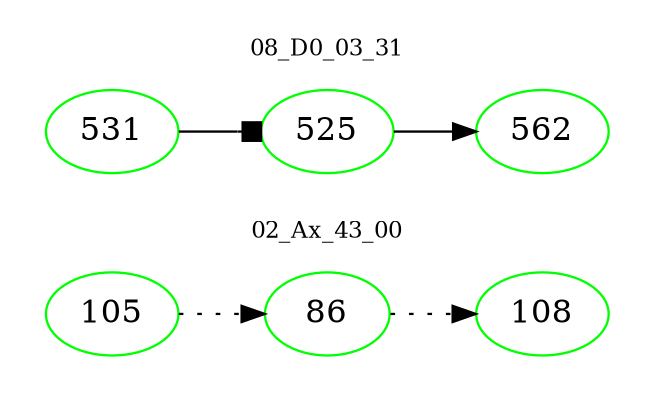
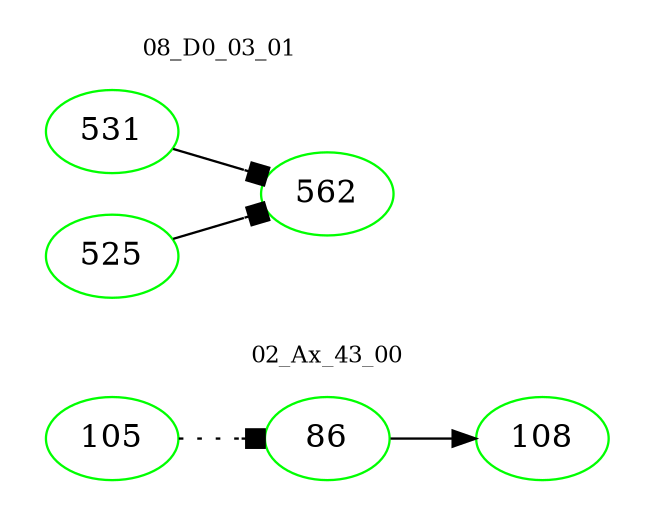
(327, 50) -> (220, 50)
(208, 132) -> (208, 159)
(423, 132) -> (208, 228)
(210, 314) -> (210, 439)
(421, 314) -> (421, 439)
